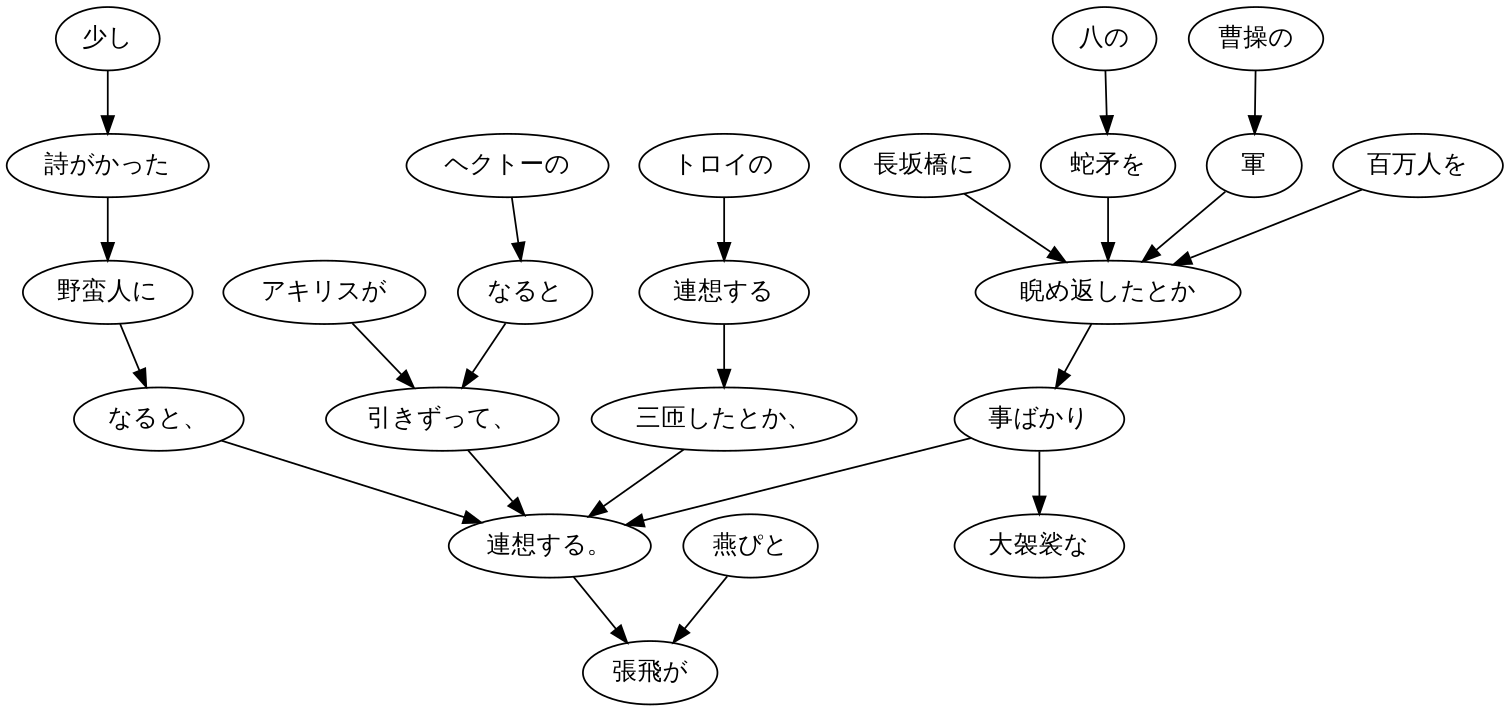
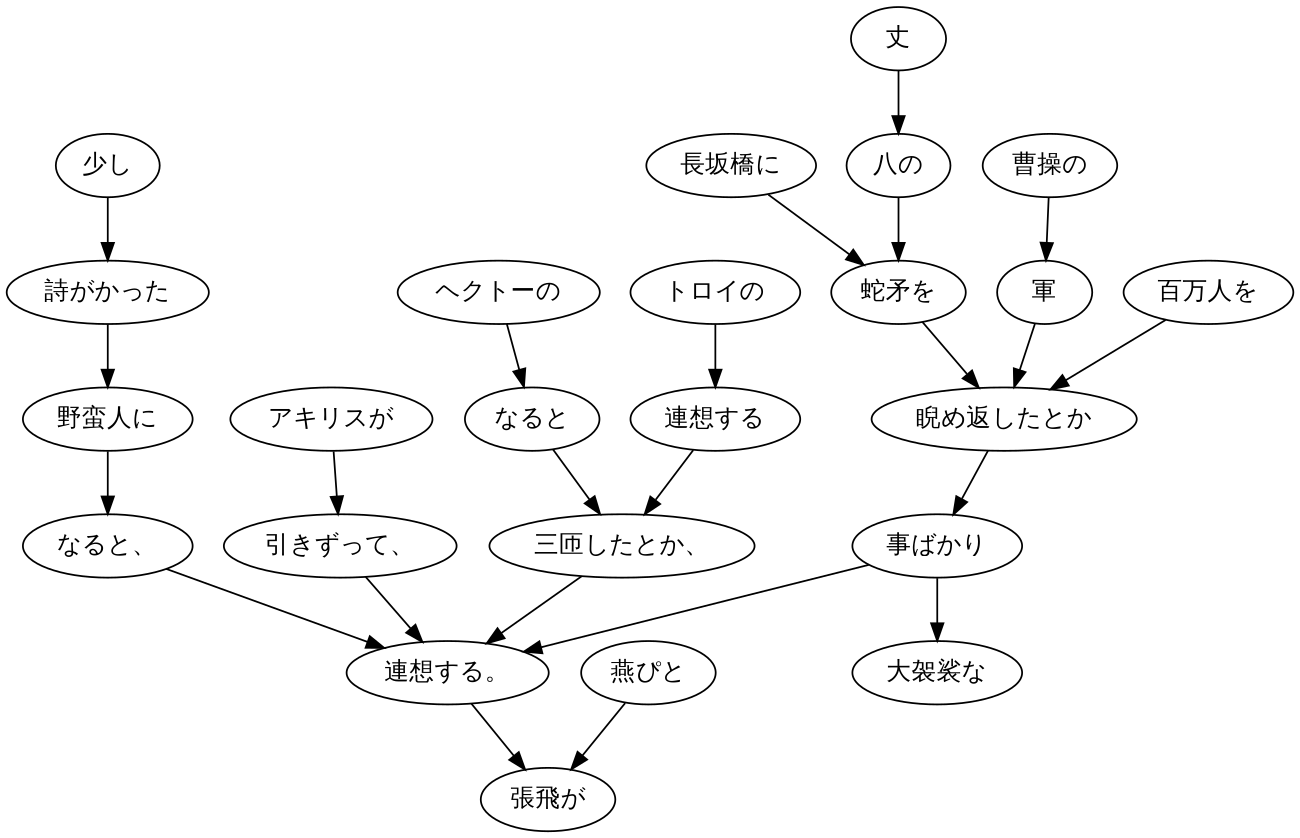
none -> (899, 39)
(1007, 223) -> (809, 224)
(489, 348) -> (571, 474)
